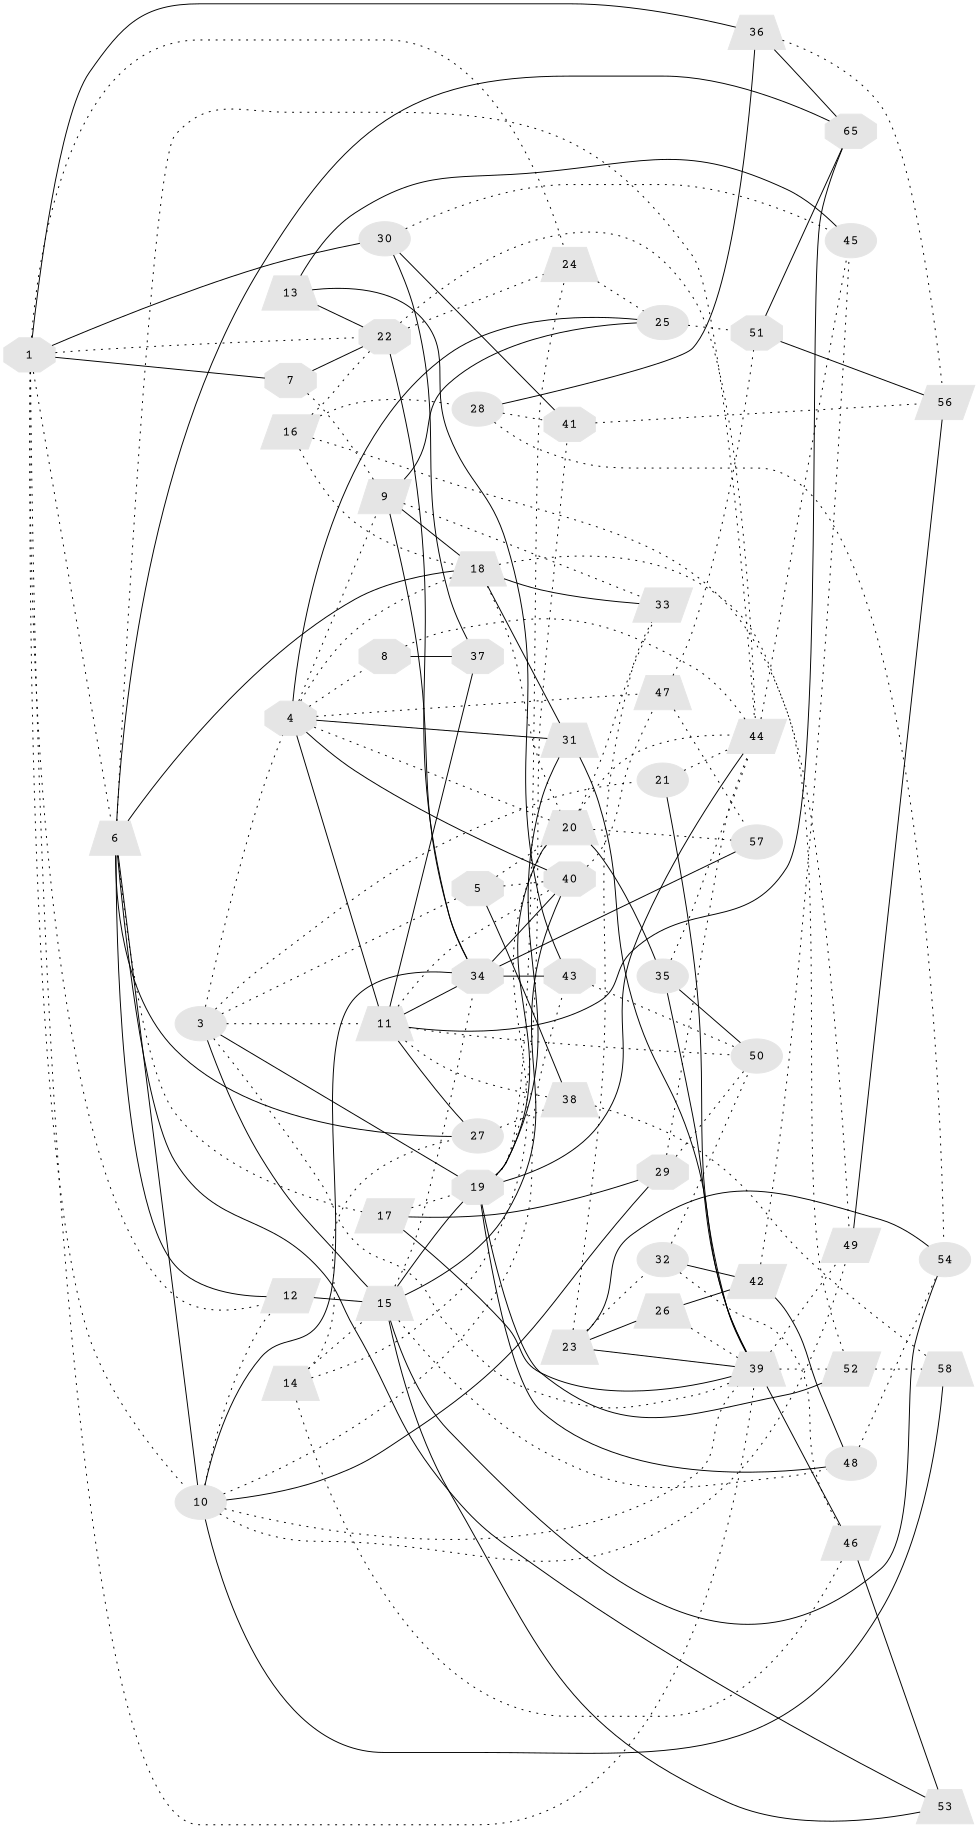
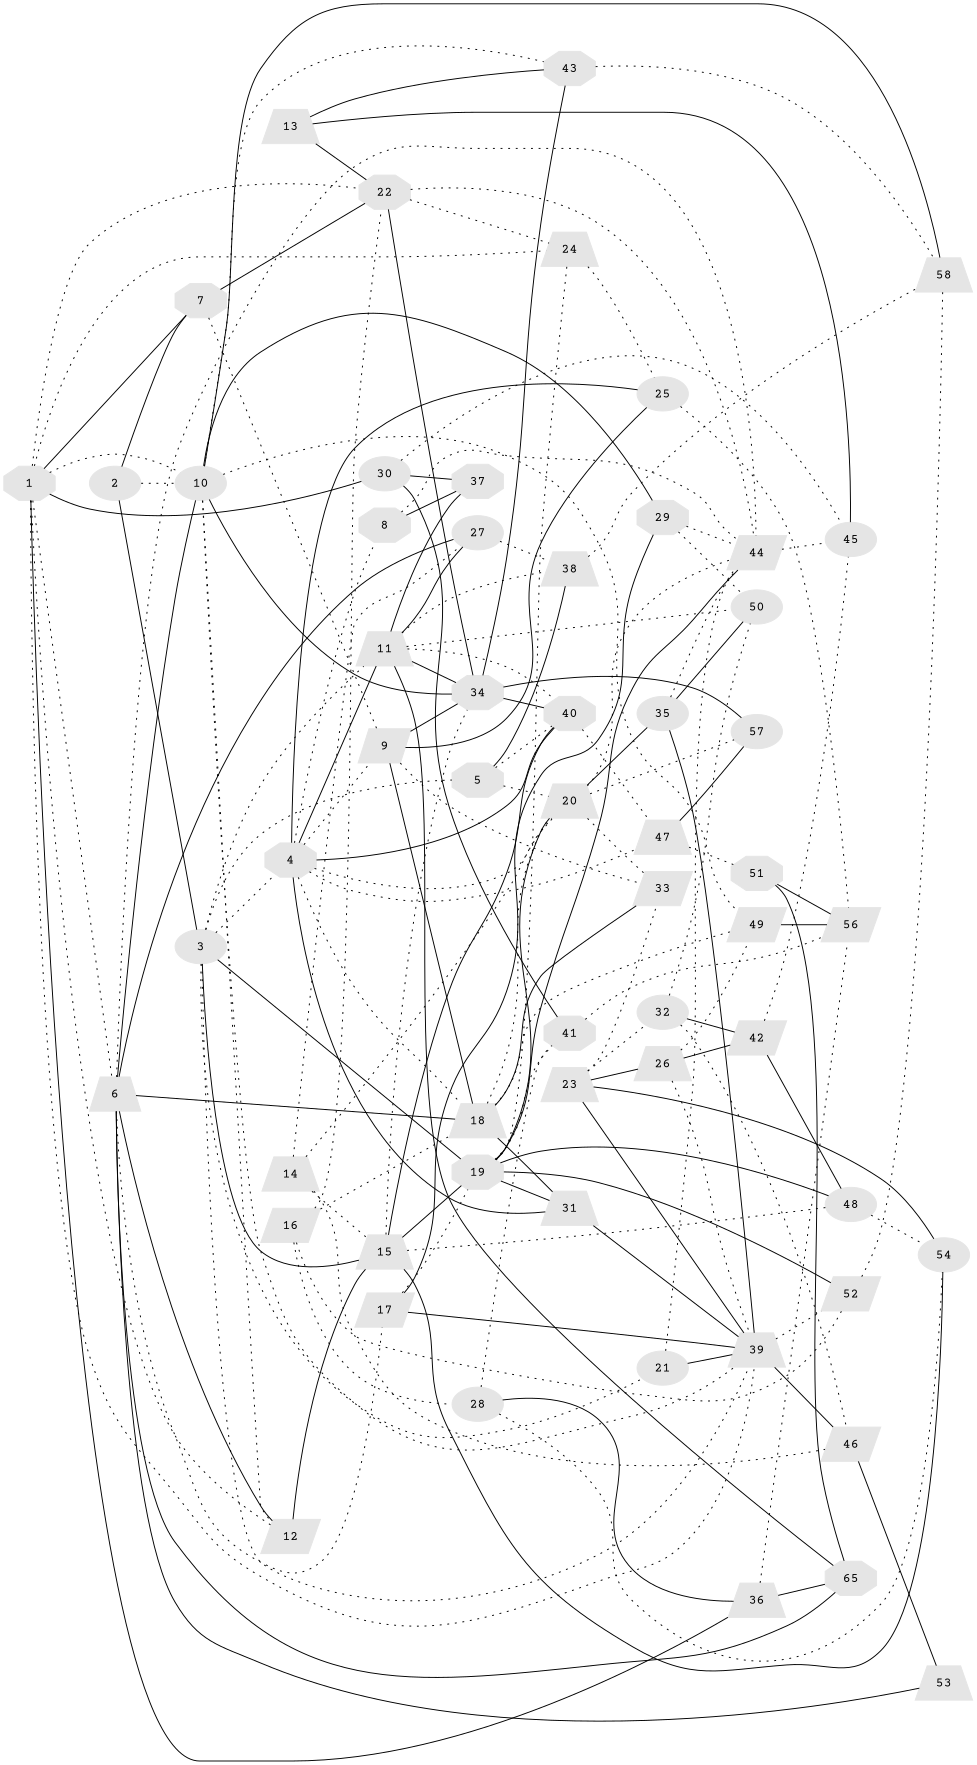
(719, 329) -> (815, 635)
none -> (115, 483)
(710, 768) -> (706, 792)
(664, 1016) -> (796, 105)
(804, 1307) -> (714, 1007)
(563, 1681) -> none
